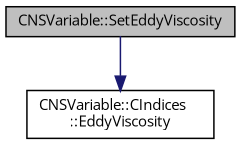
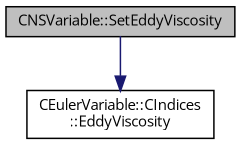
(120, 114) -> (120, 114)
